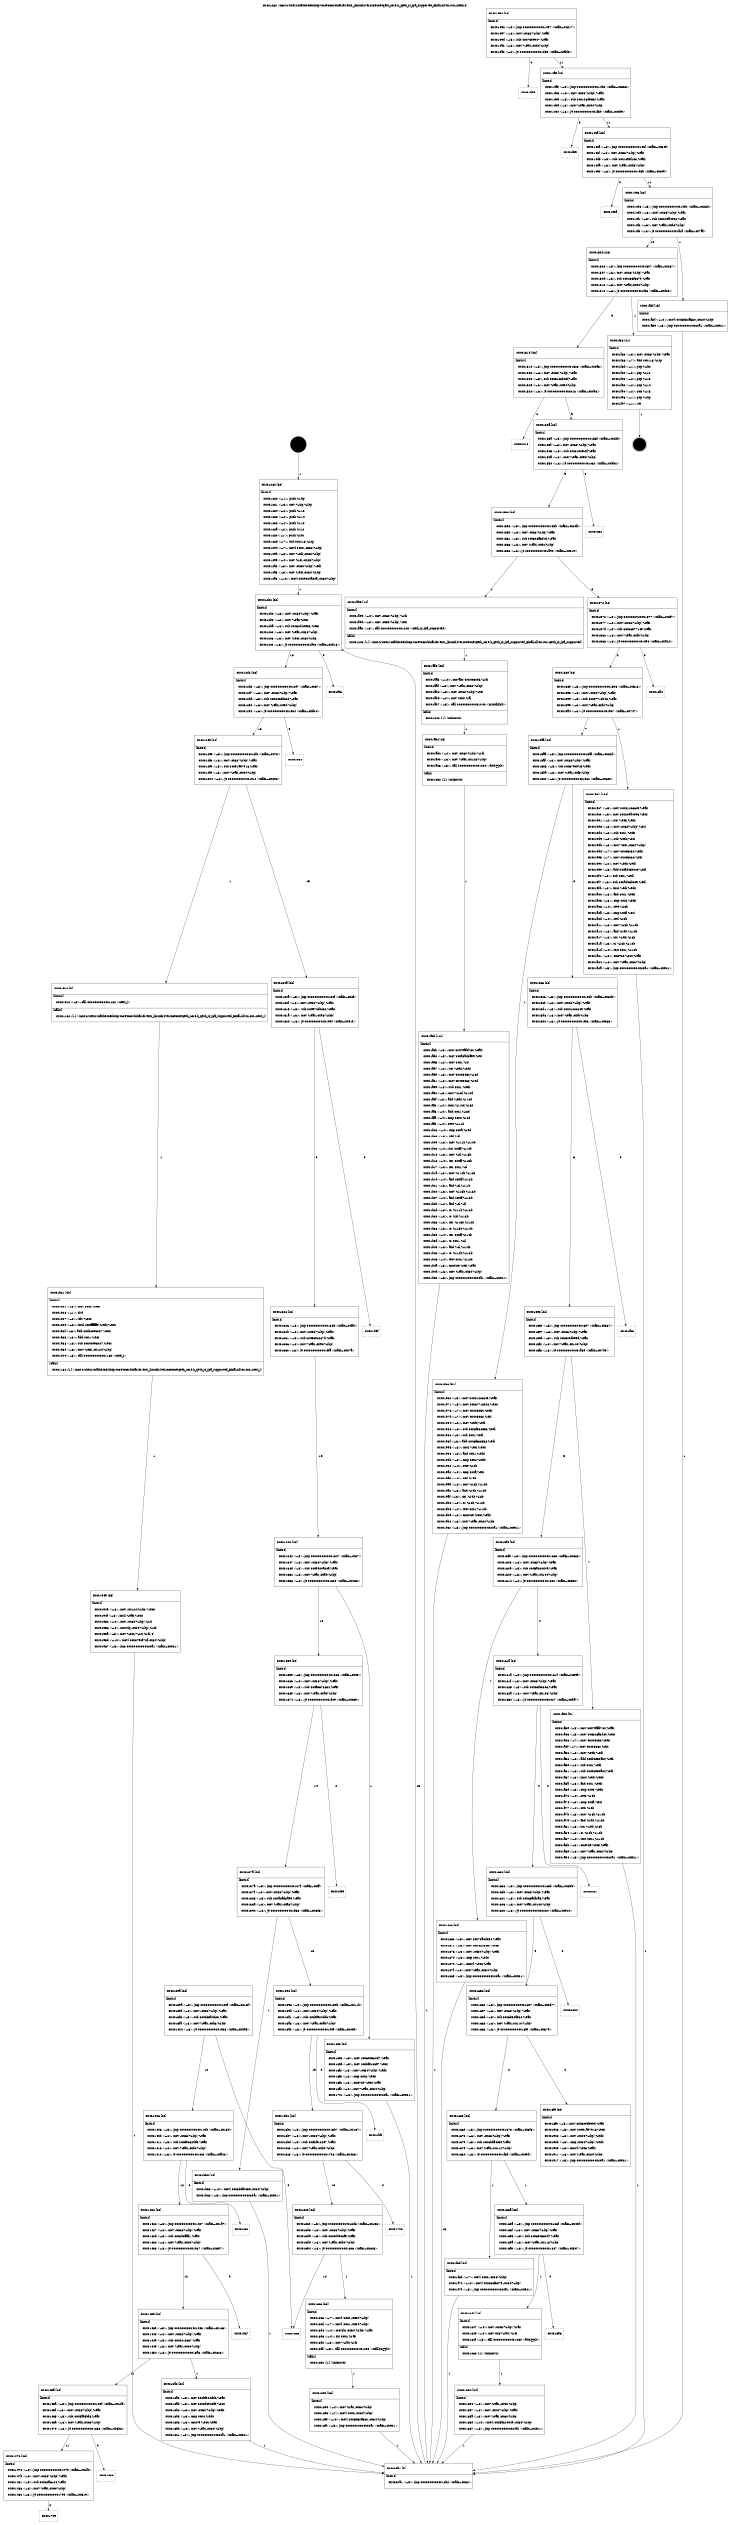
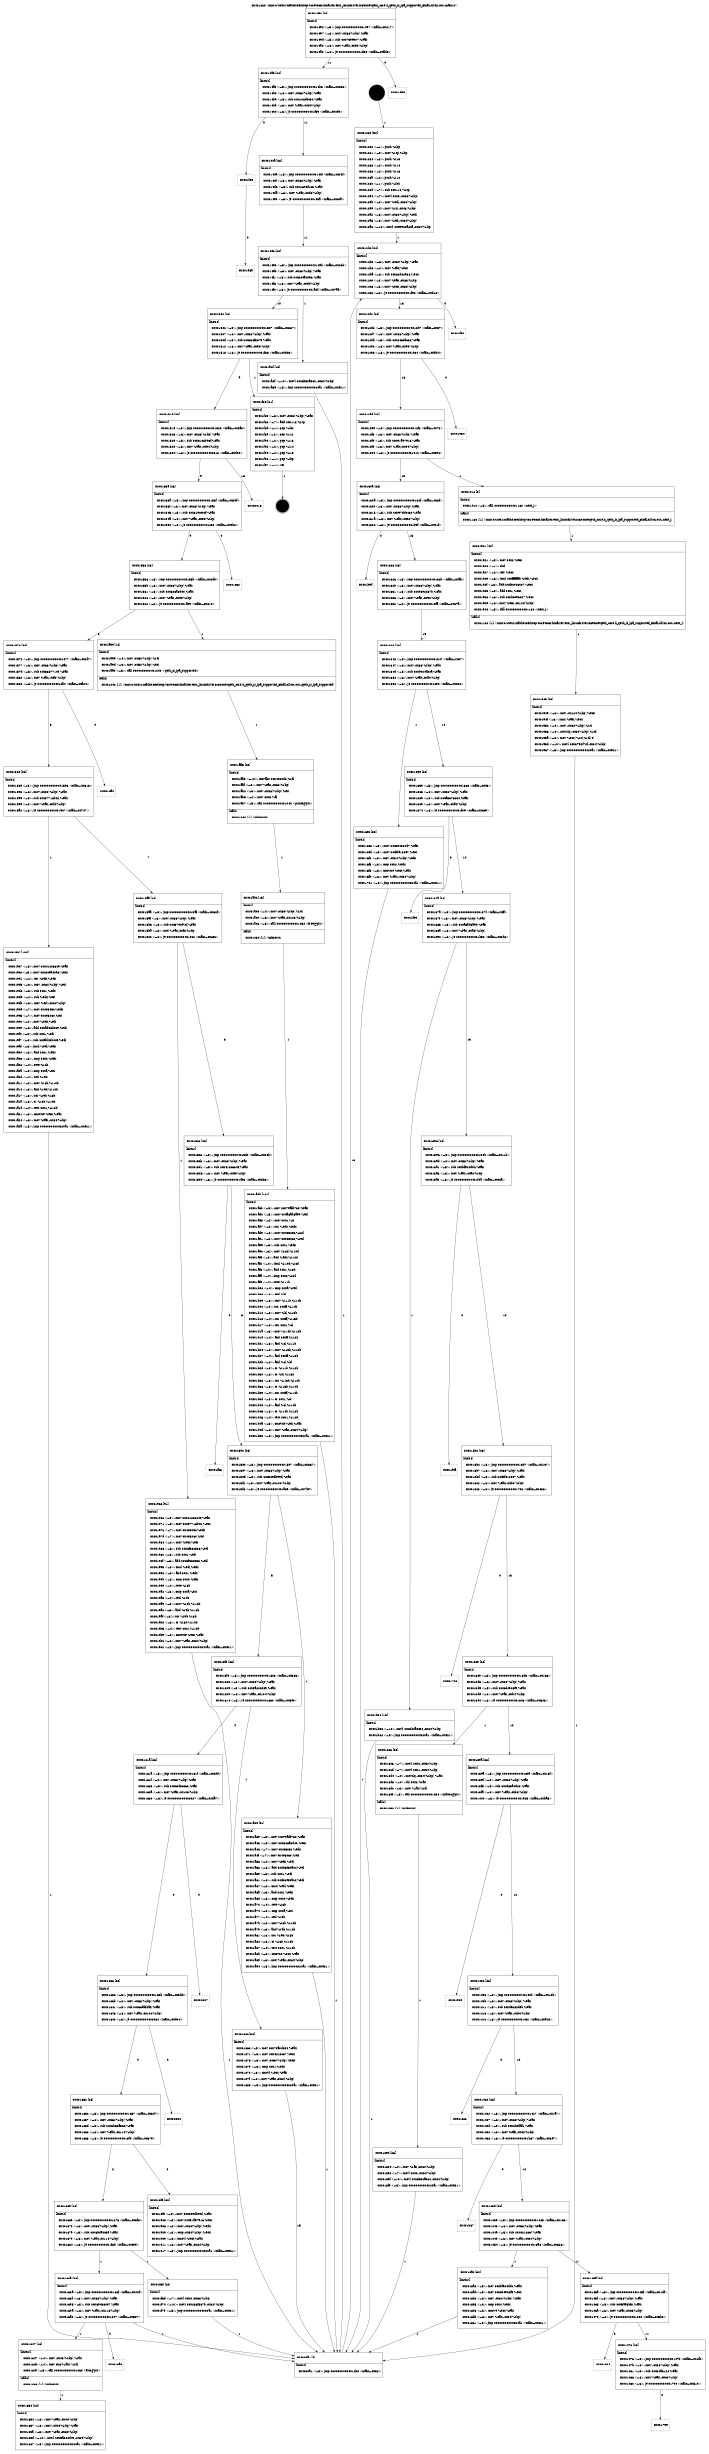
(616, 191) -> (246, 225)
(537, 415) -> (243, 476)
(316, 1157) -> (411, 536)
(308, 2290) -> (509, 1729)
(458, 2448) -> (199, 2346)
